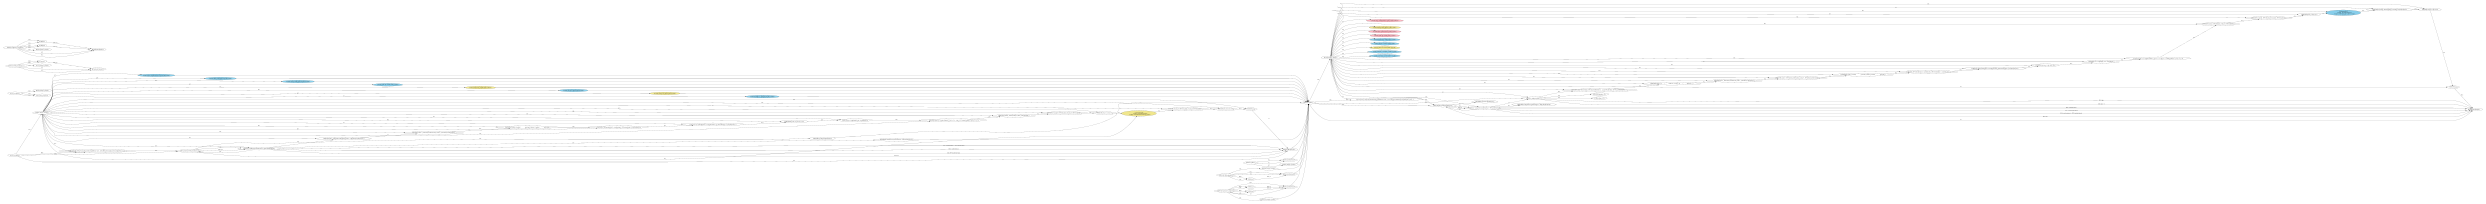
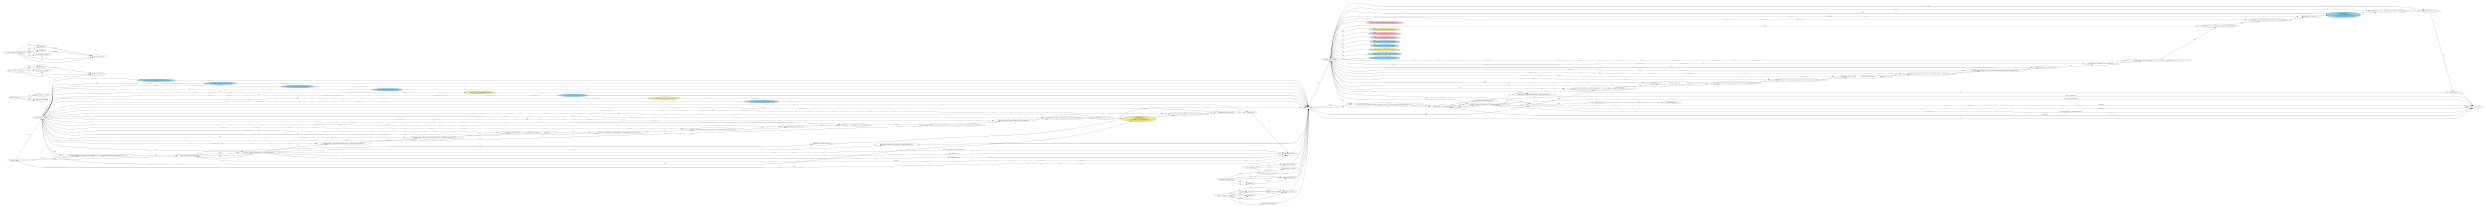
(1567, 96) -> (1635, 103)
